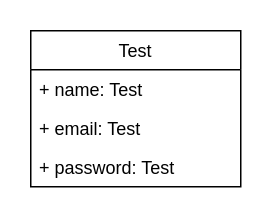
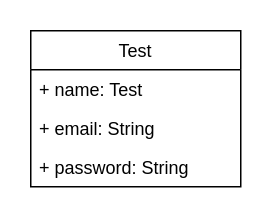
(93, 129) -> (101, 129)
(113, 168) -> (120, 168)
